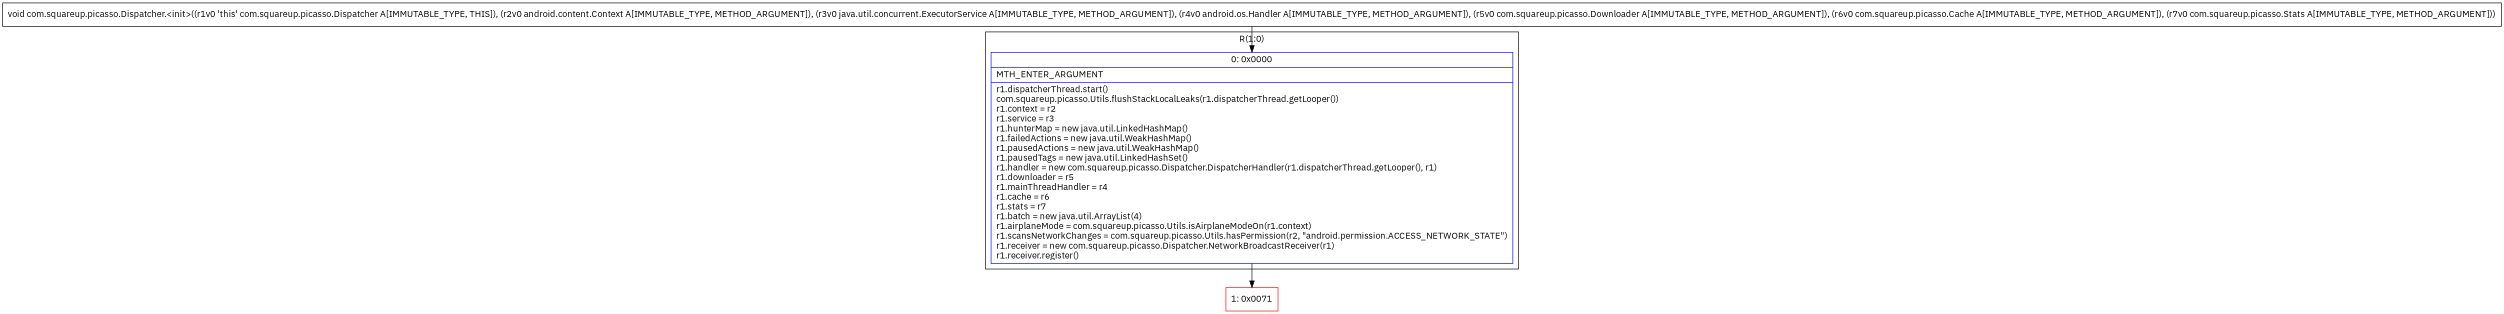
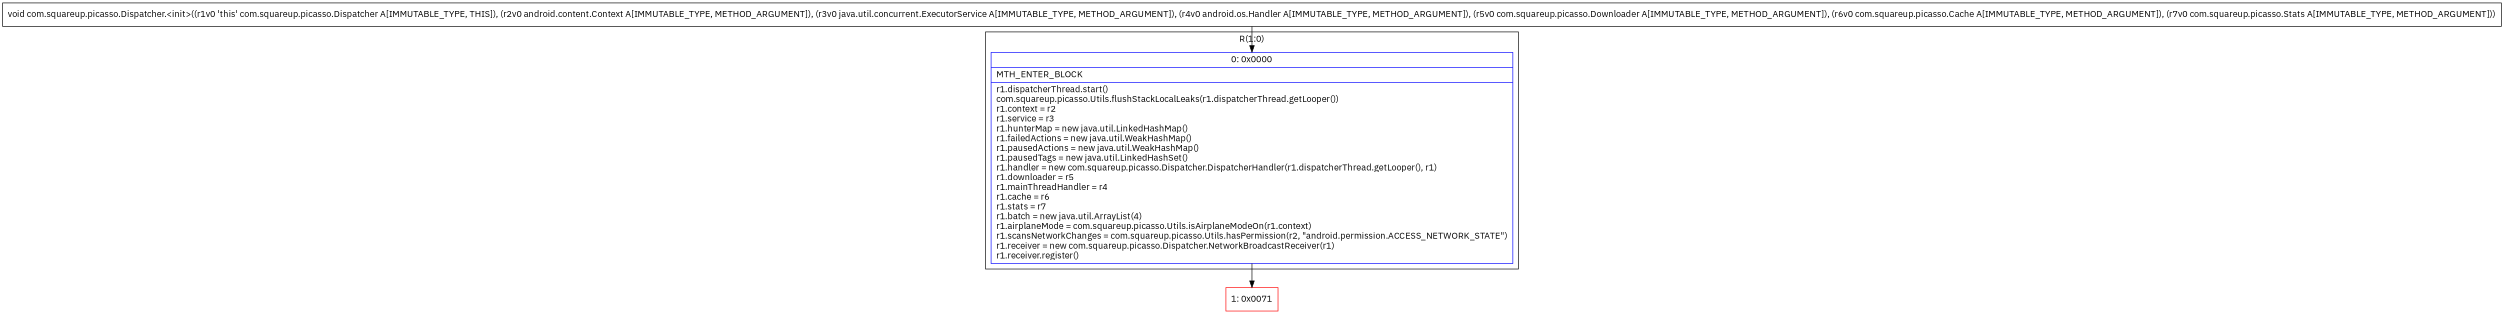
(1050, 75) -> (1040, 75)
